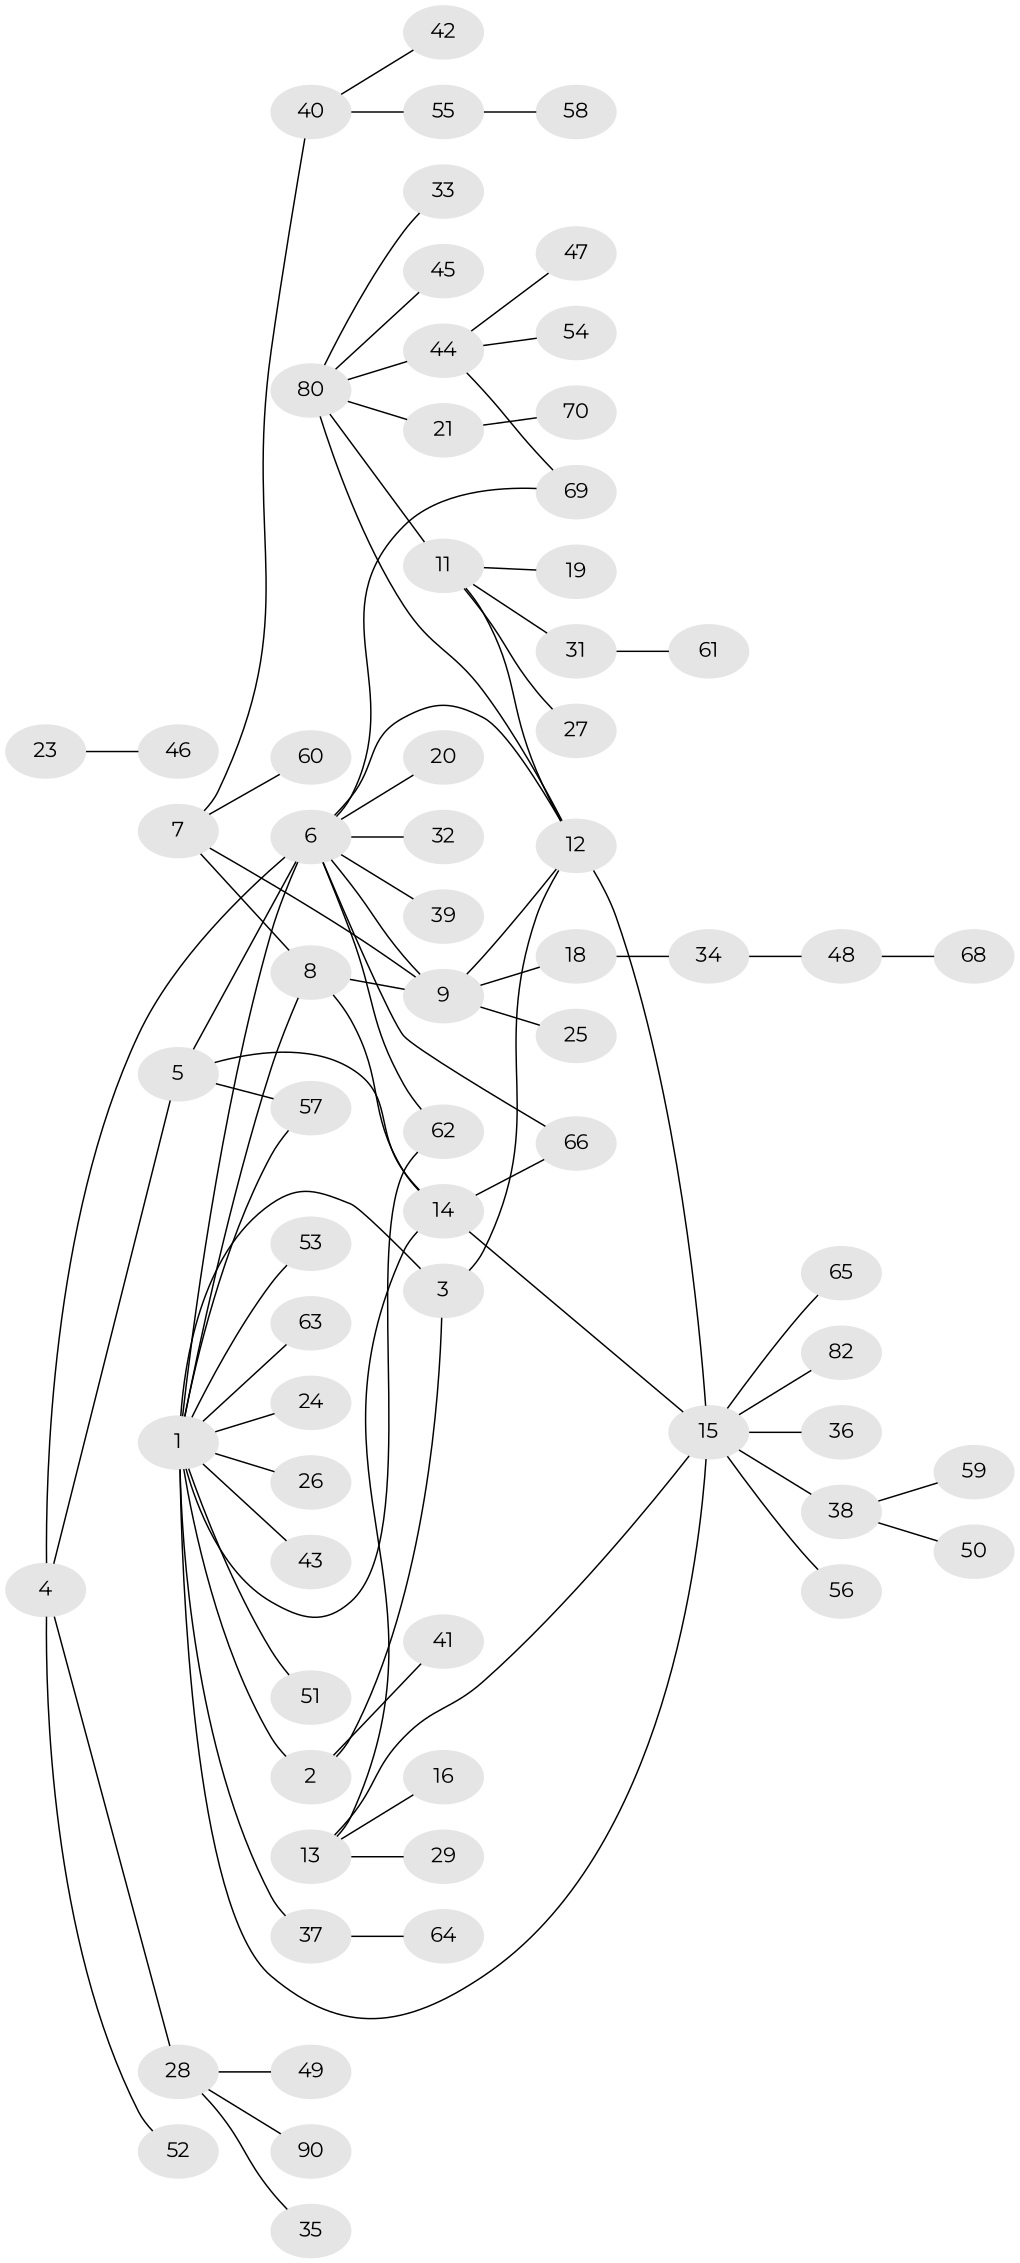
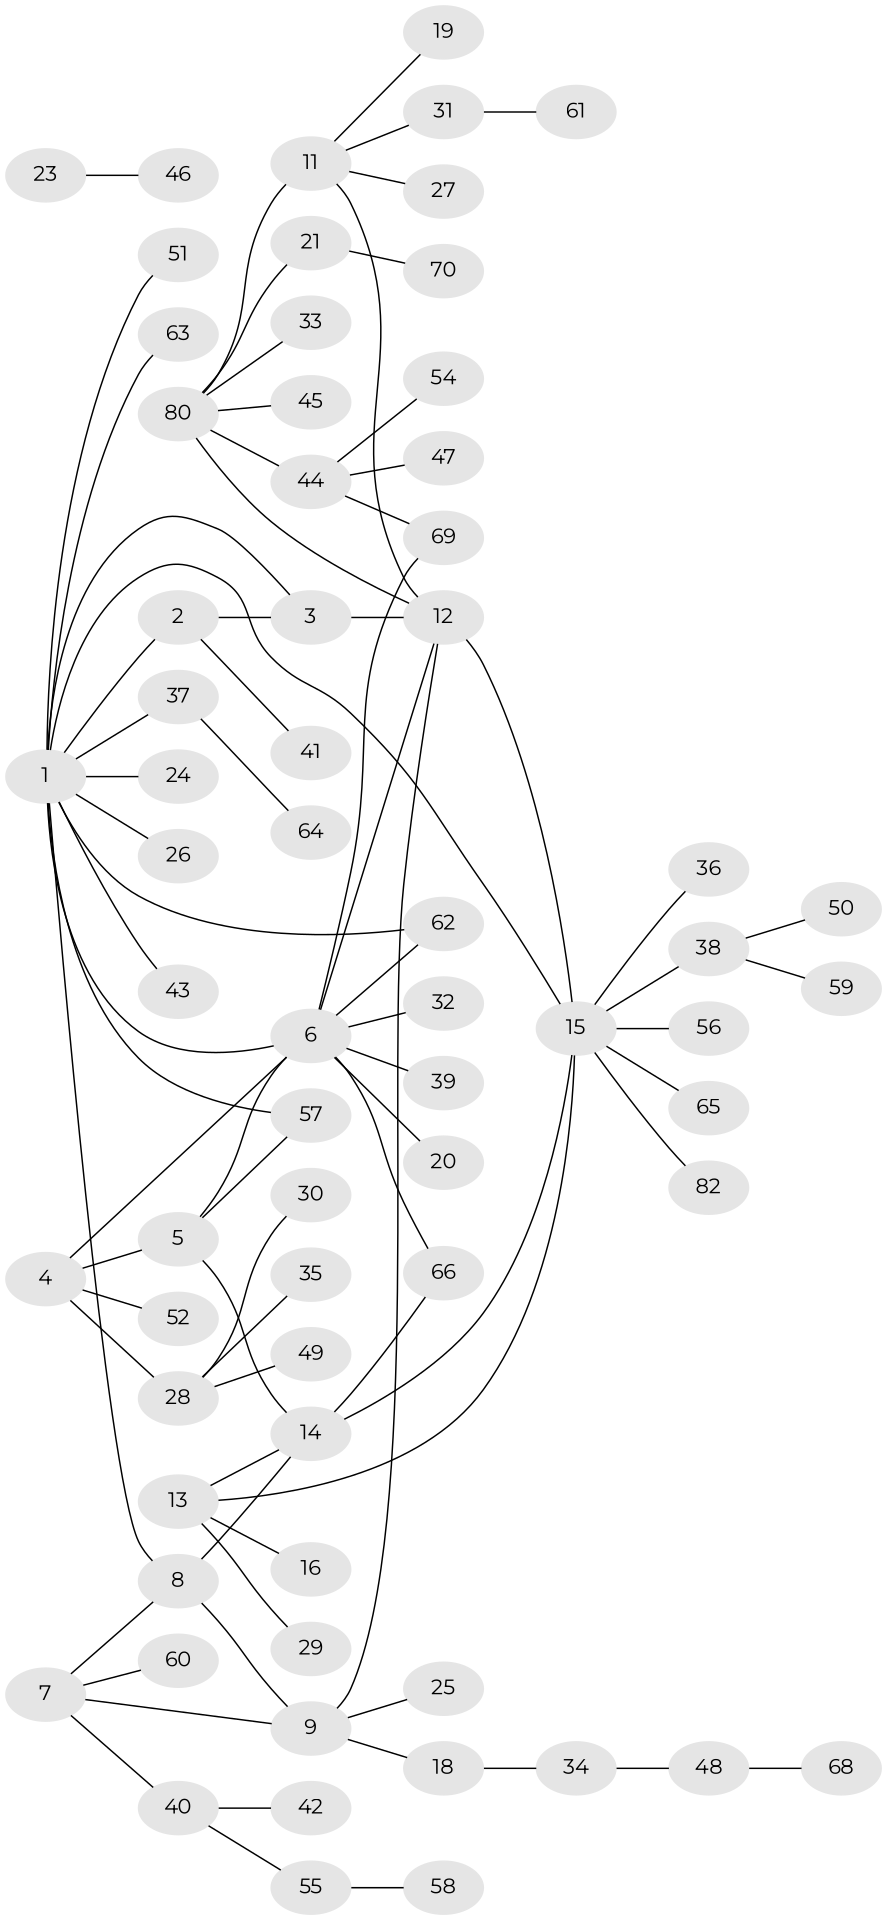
(375, 918) -> none
(311, 1244) -> none
(311, 2151) -> (311, 1195)
